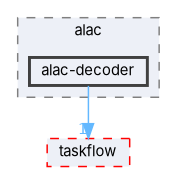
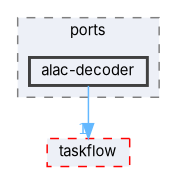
(88, 32) -> (88, 32)
